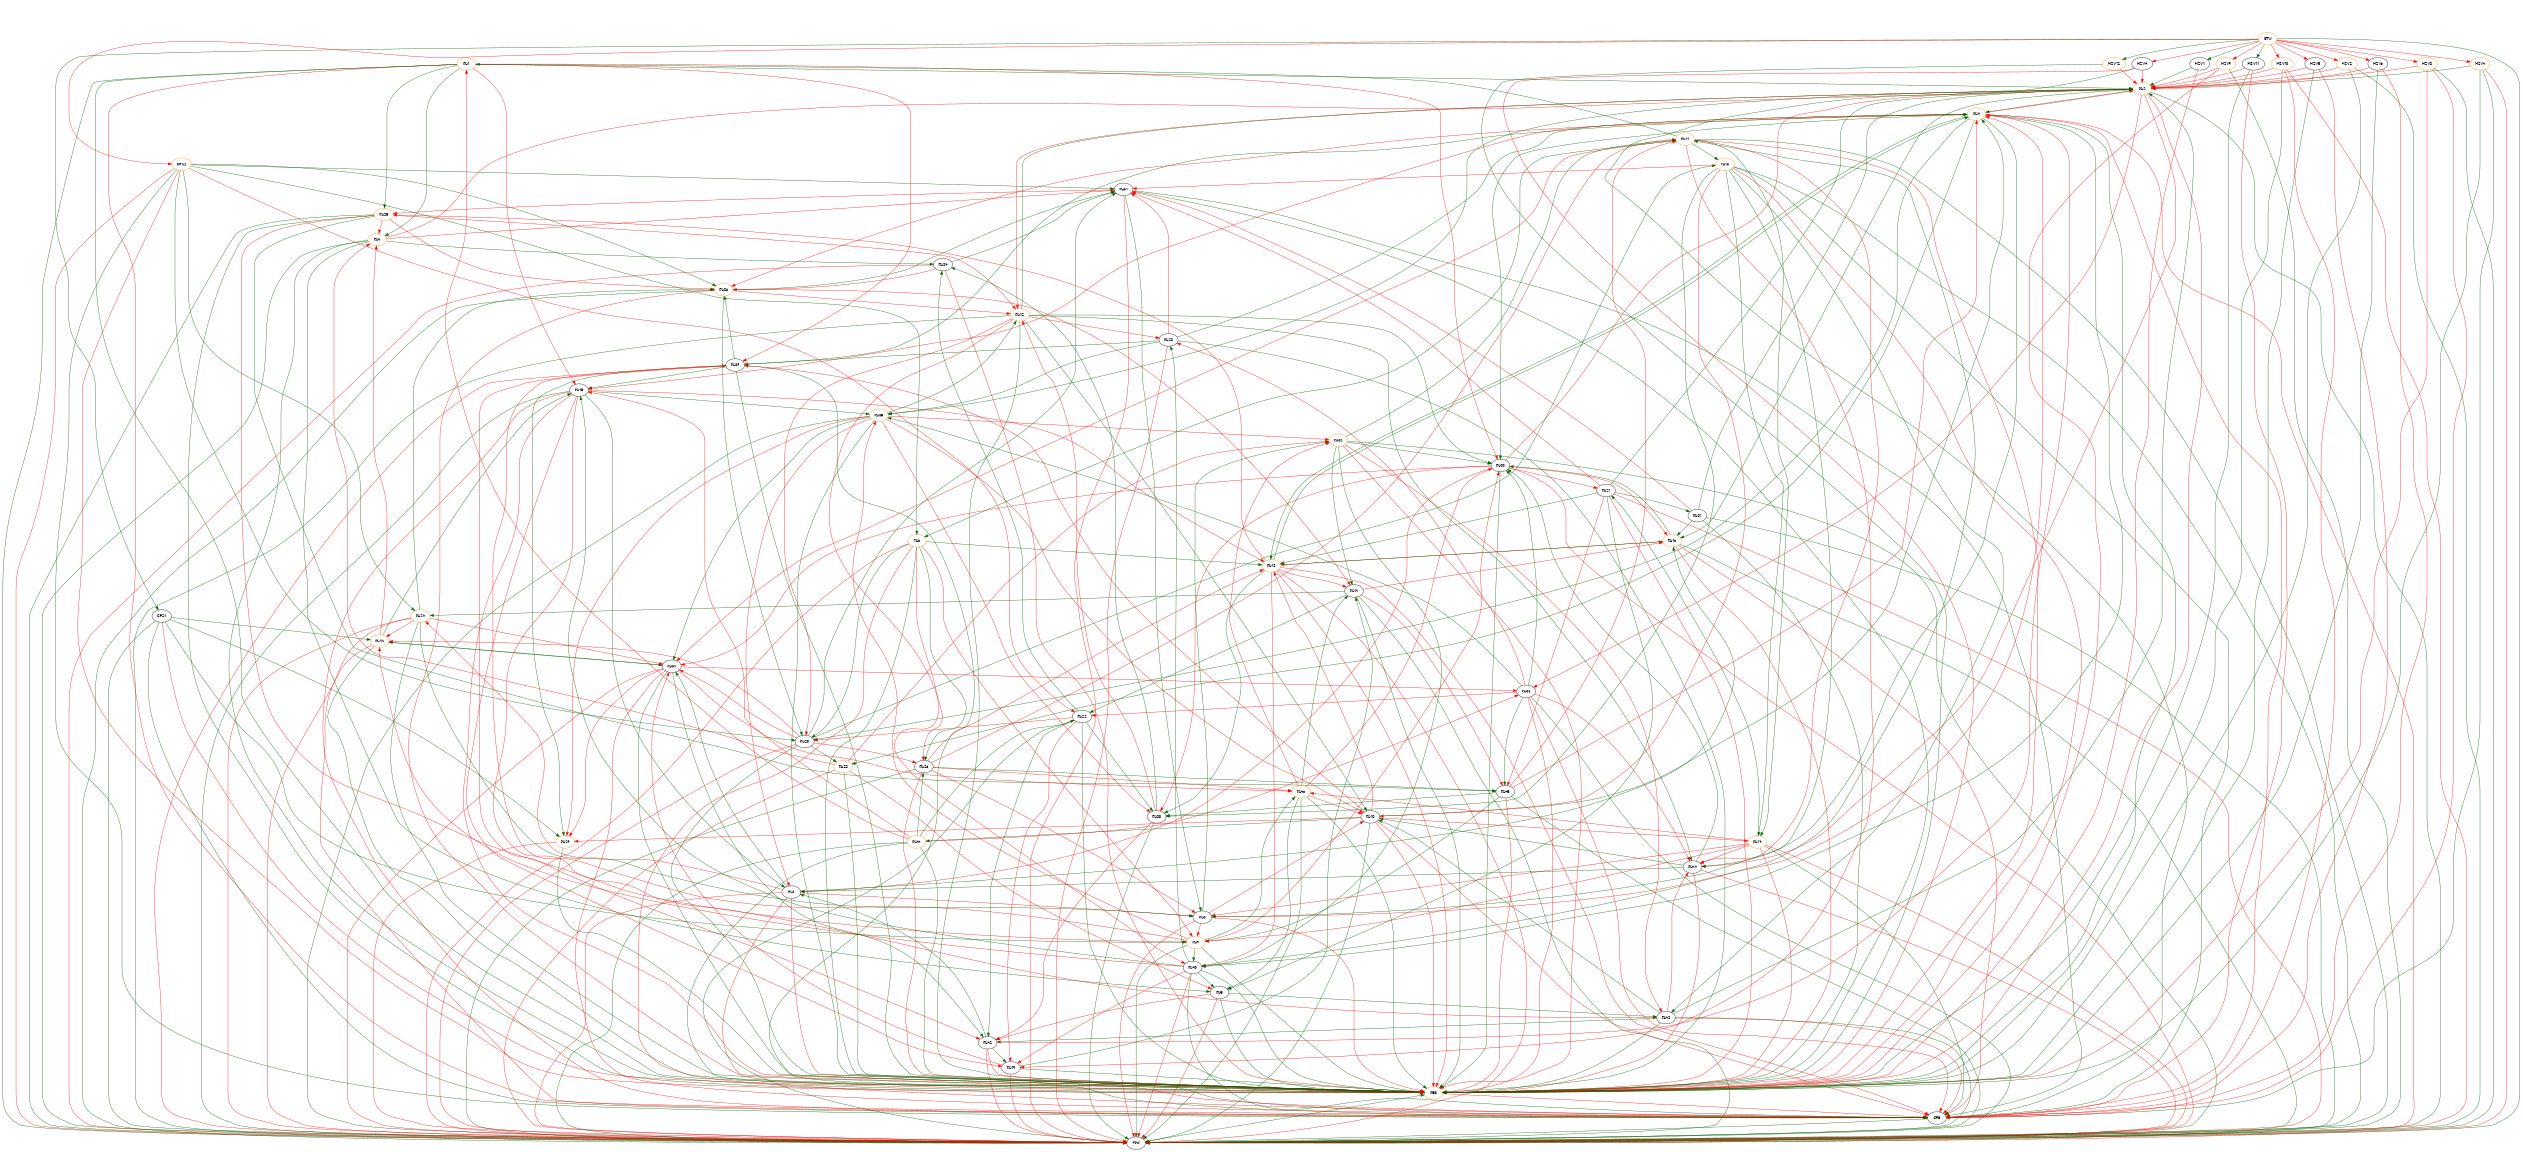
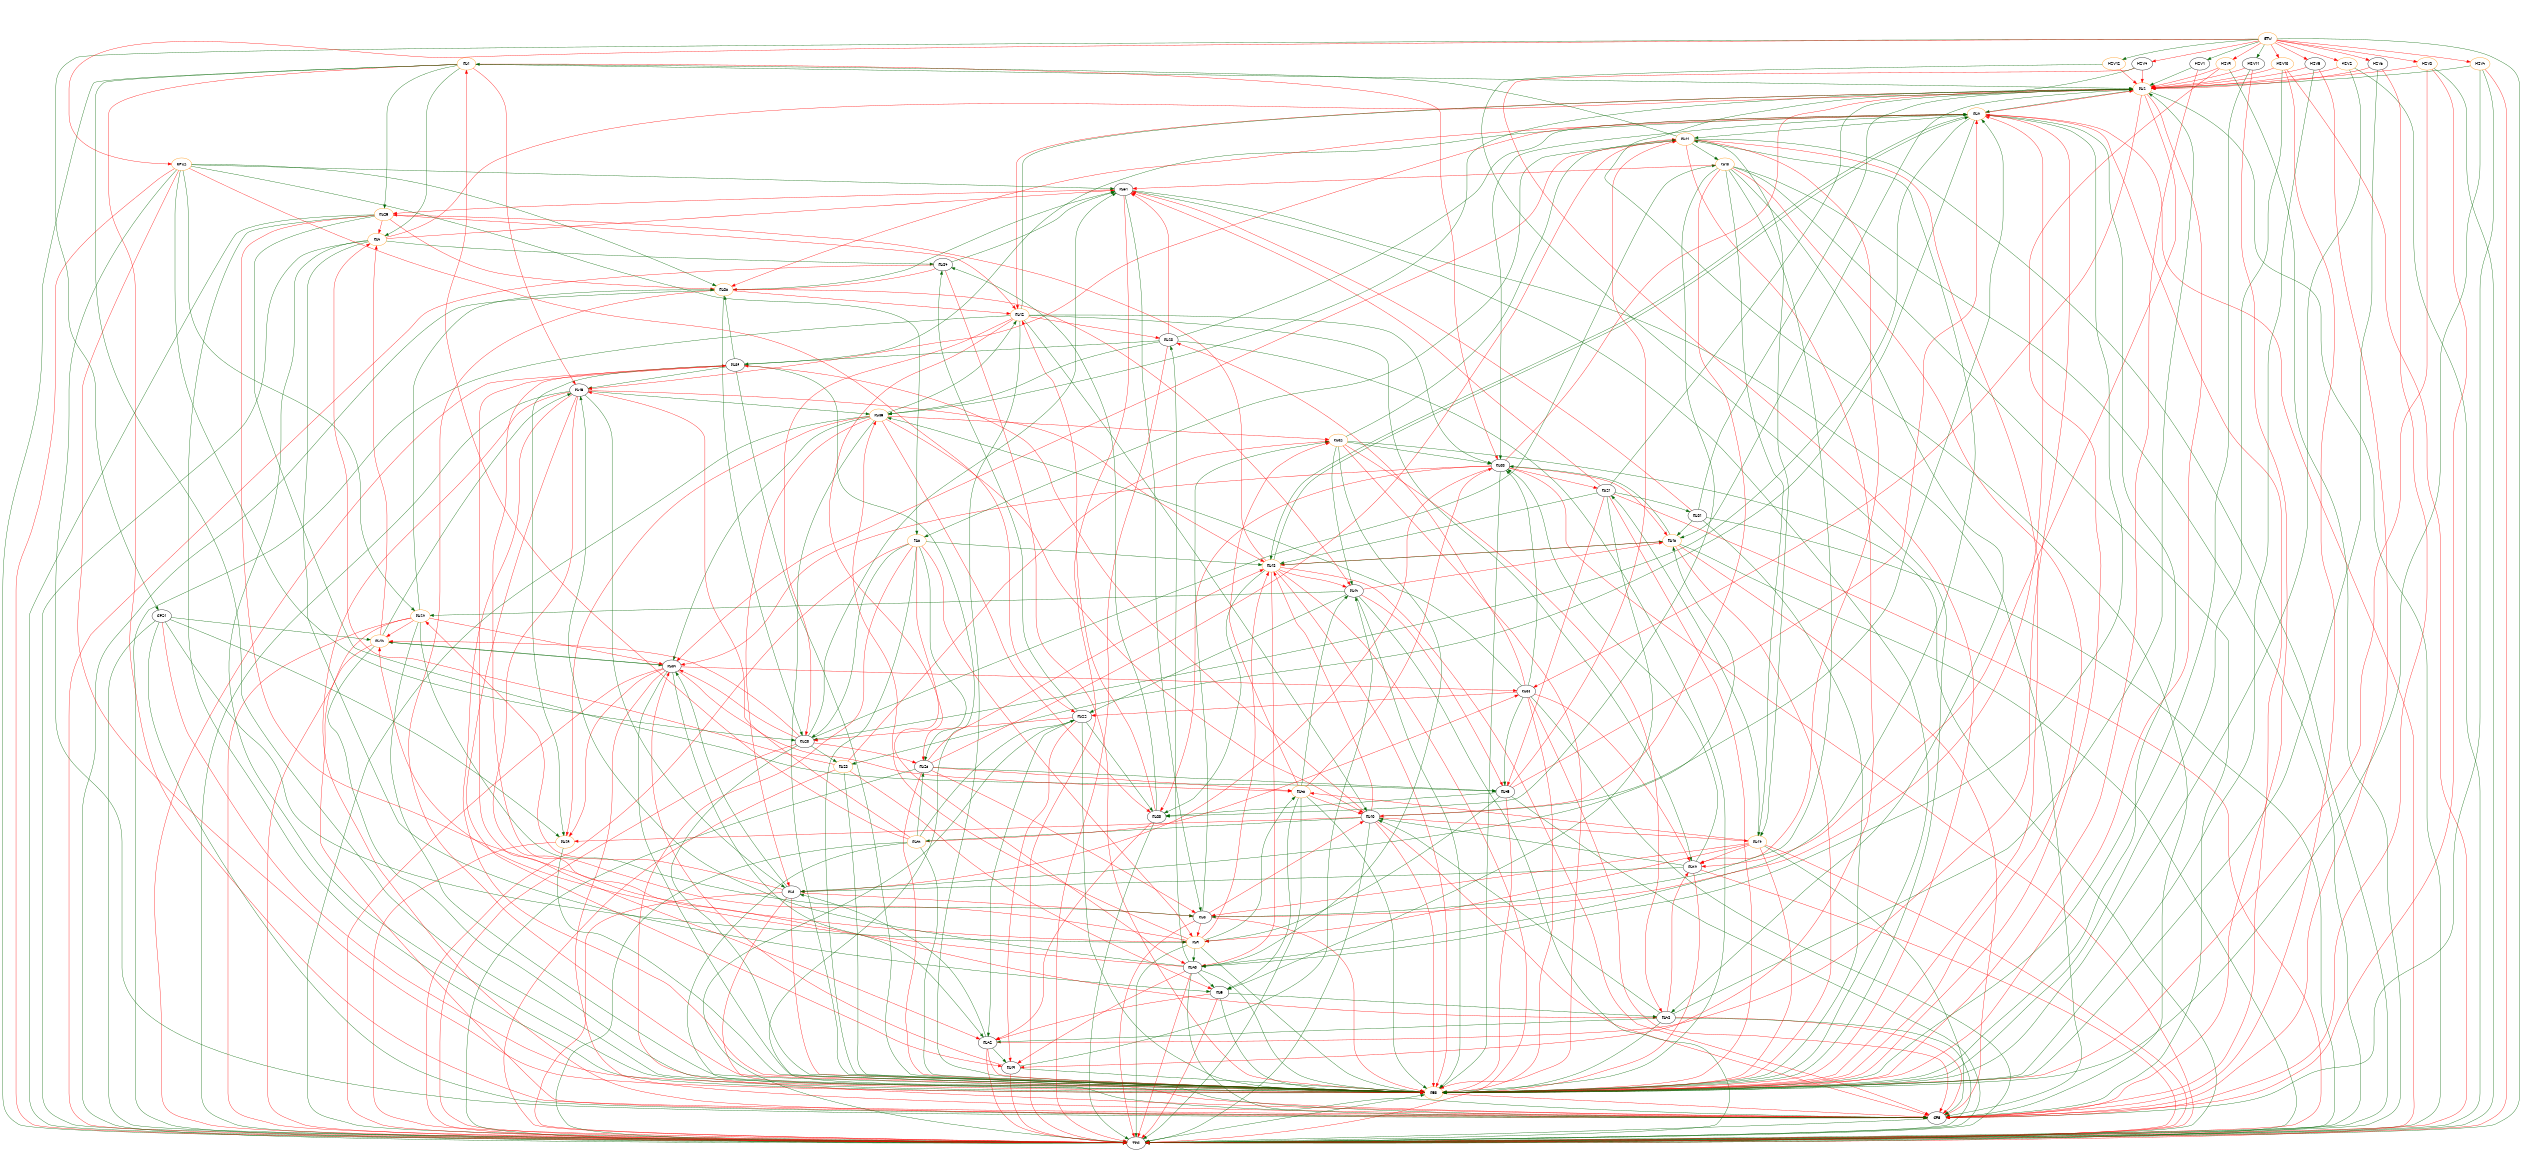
(863, 90) -> none
(1982, 547) -> (1833, 126)
(1413, 729) -> (1254, 761)
